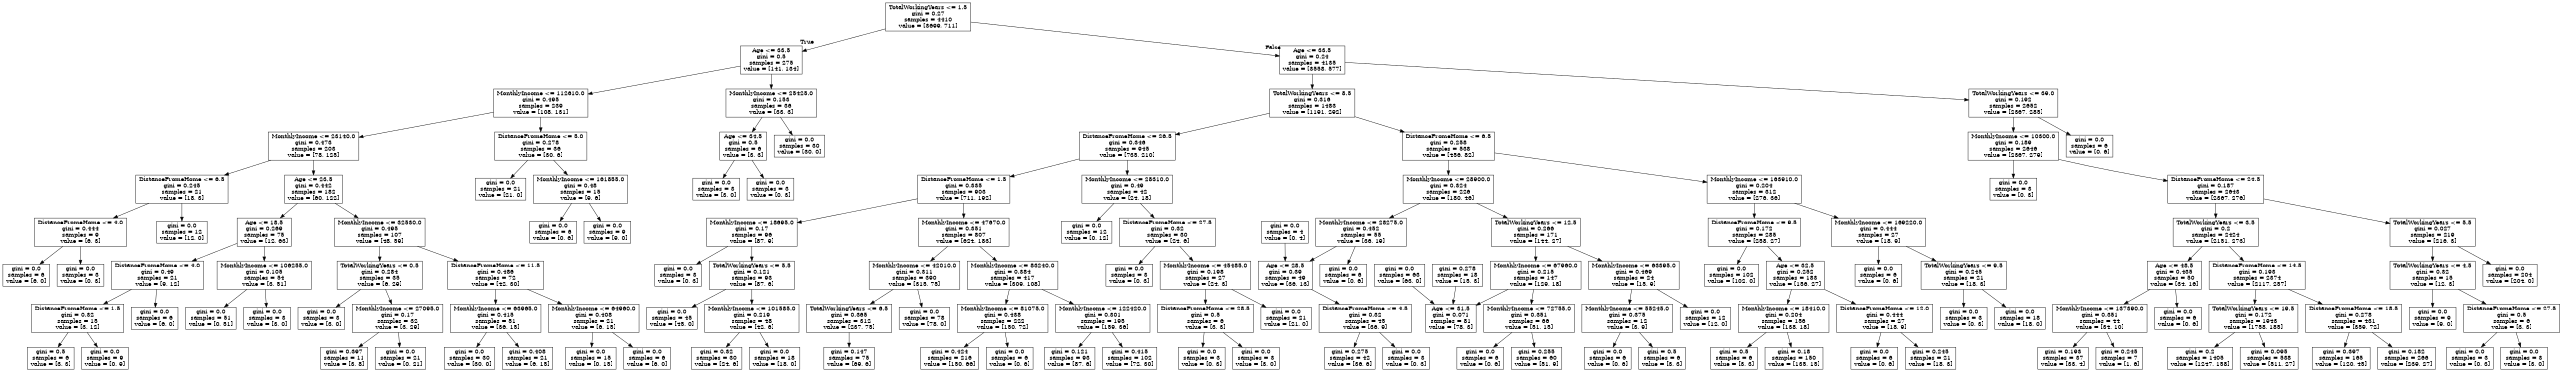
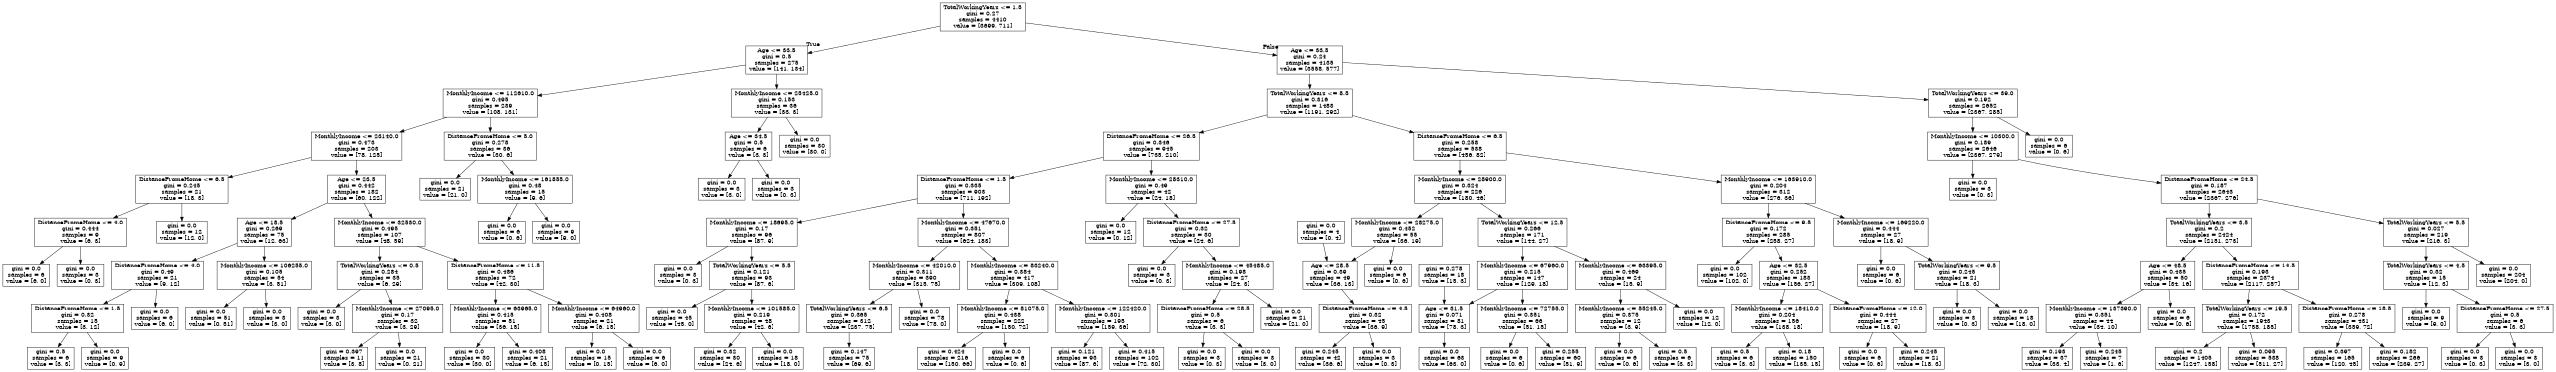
(1422, 294) -> (1444, 338)
(1350, 358) -> (1321, 358)
